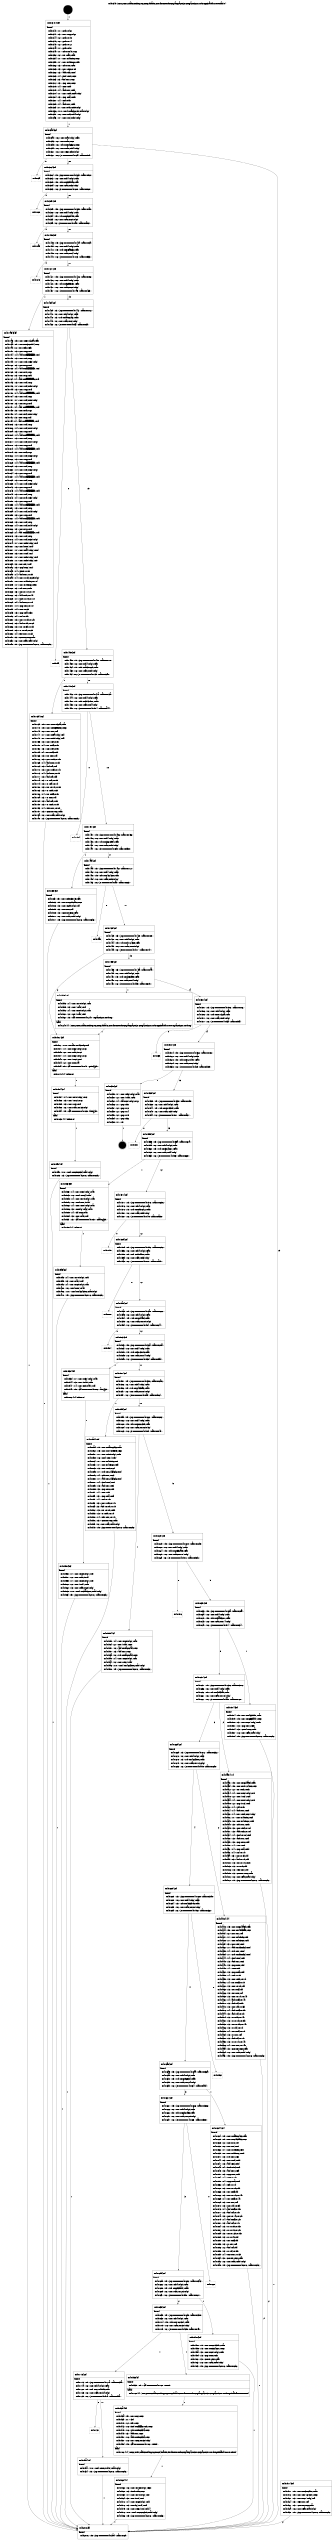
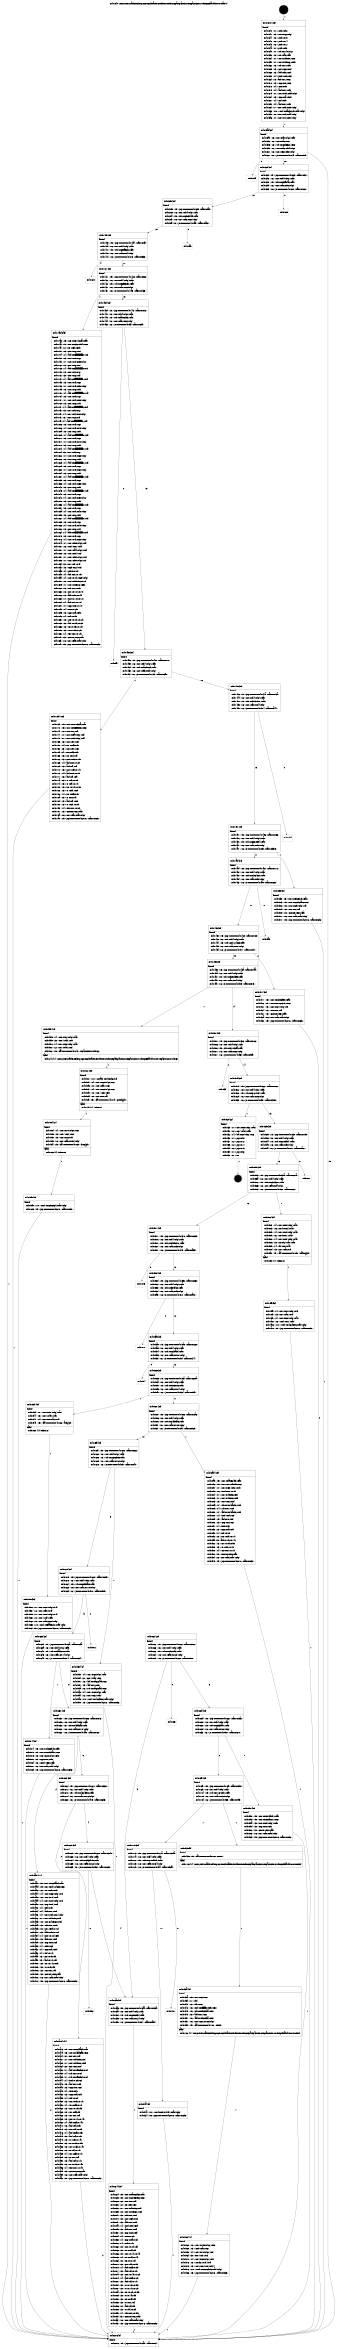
(61, 984) -> (266, 970)
(185, 2092) -> (127, 1827)
